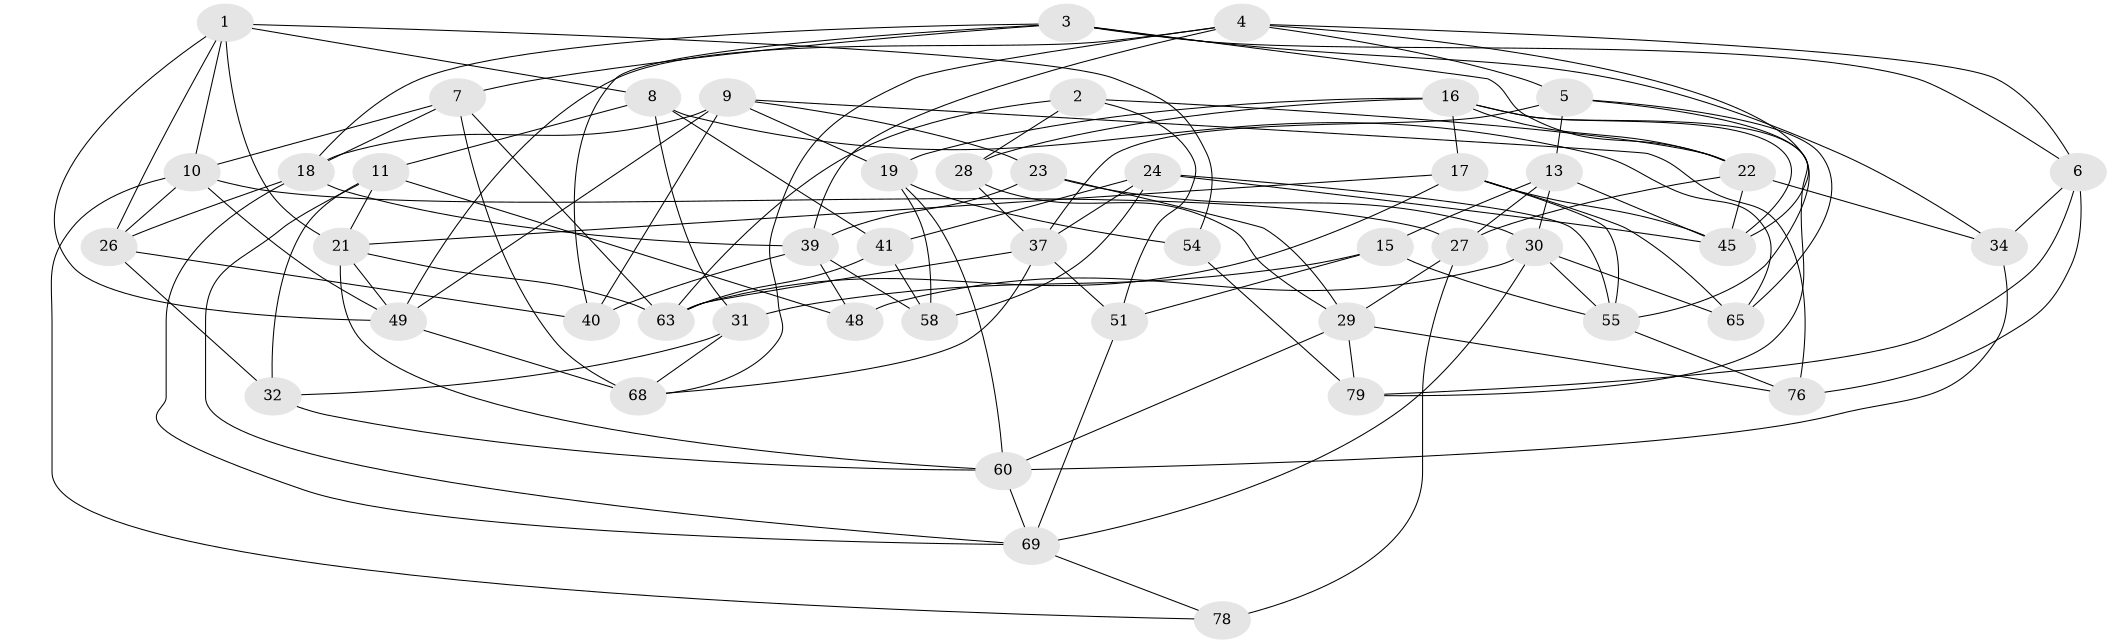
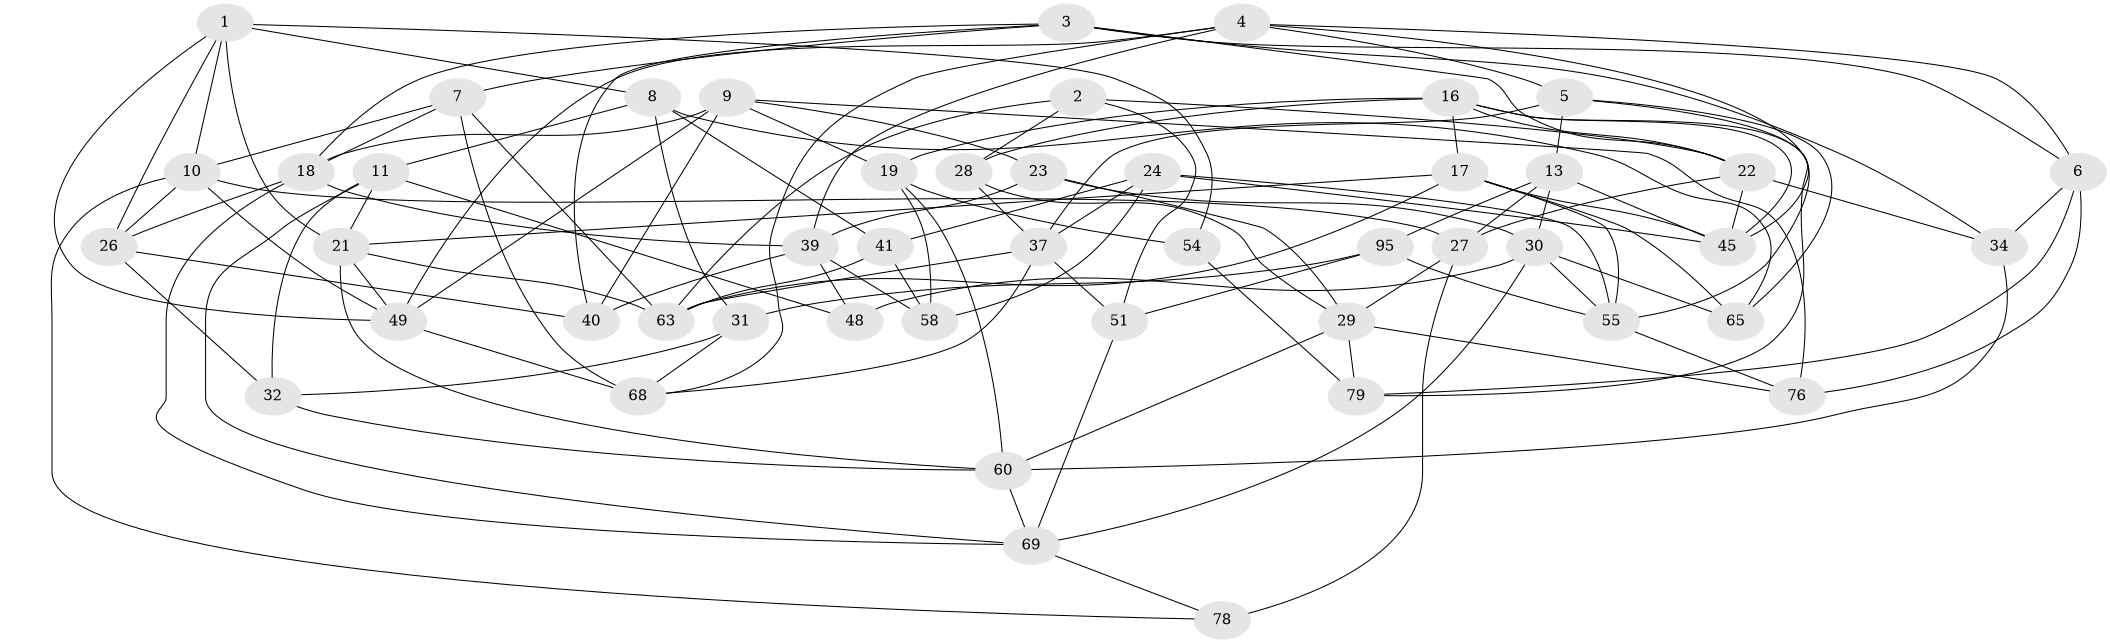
(1385, 247) -> (1385, 247)
